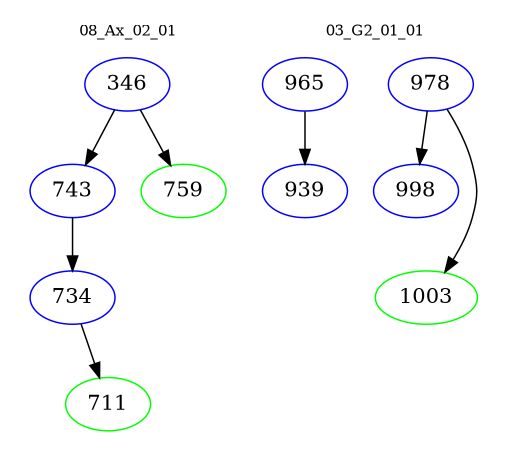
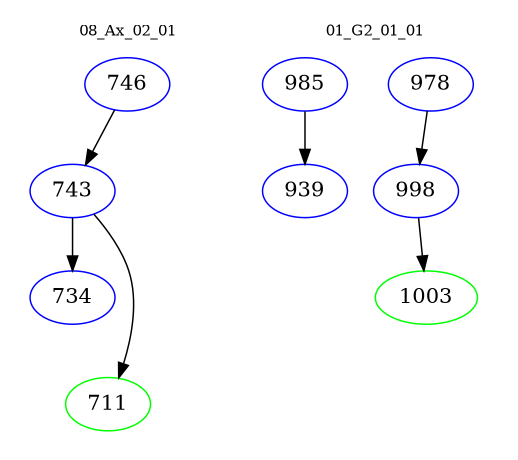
(375, 32) -> (375, 32)
(127, 84) -> (127, 84)
(305, 84) -> (305, 84)
(476, 184) -> (420, 237)
(184, 191) -> none
(88, 344) -> (132, 284)
